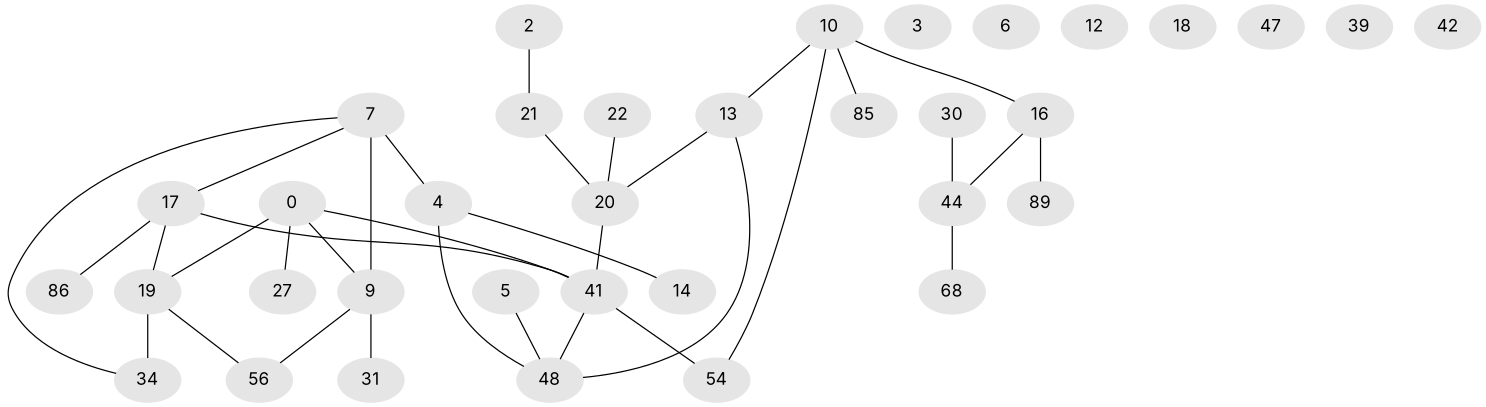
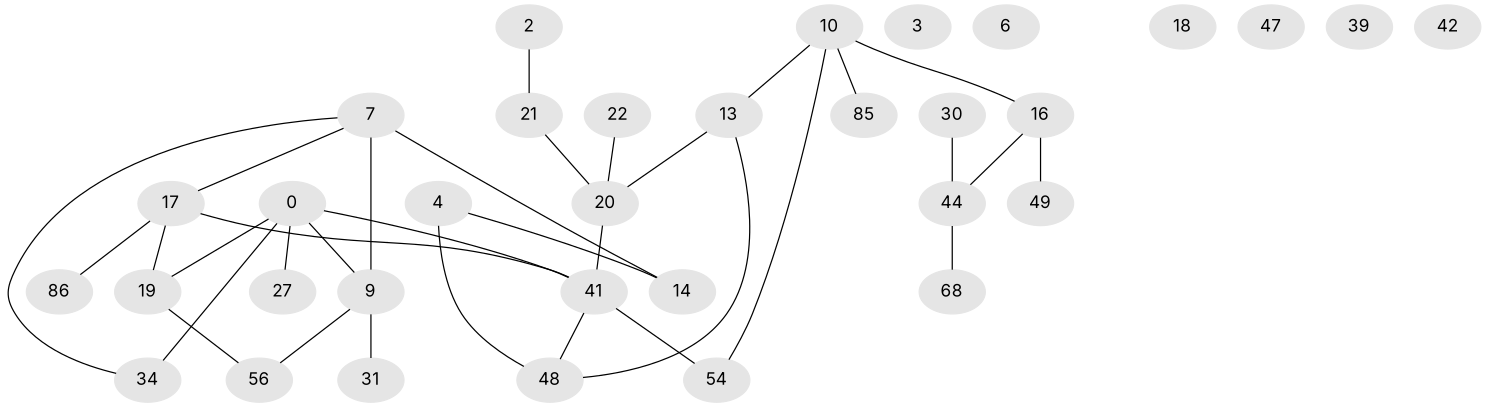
(1095, 27) -> none
(405, 159) -> (525, 206)
(1041, 204) -> (1041, 204)
(506, 292) -> none
(148, 336) -> (220, 292)
